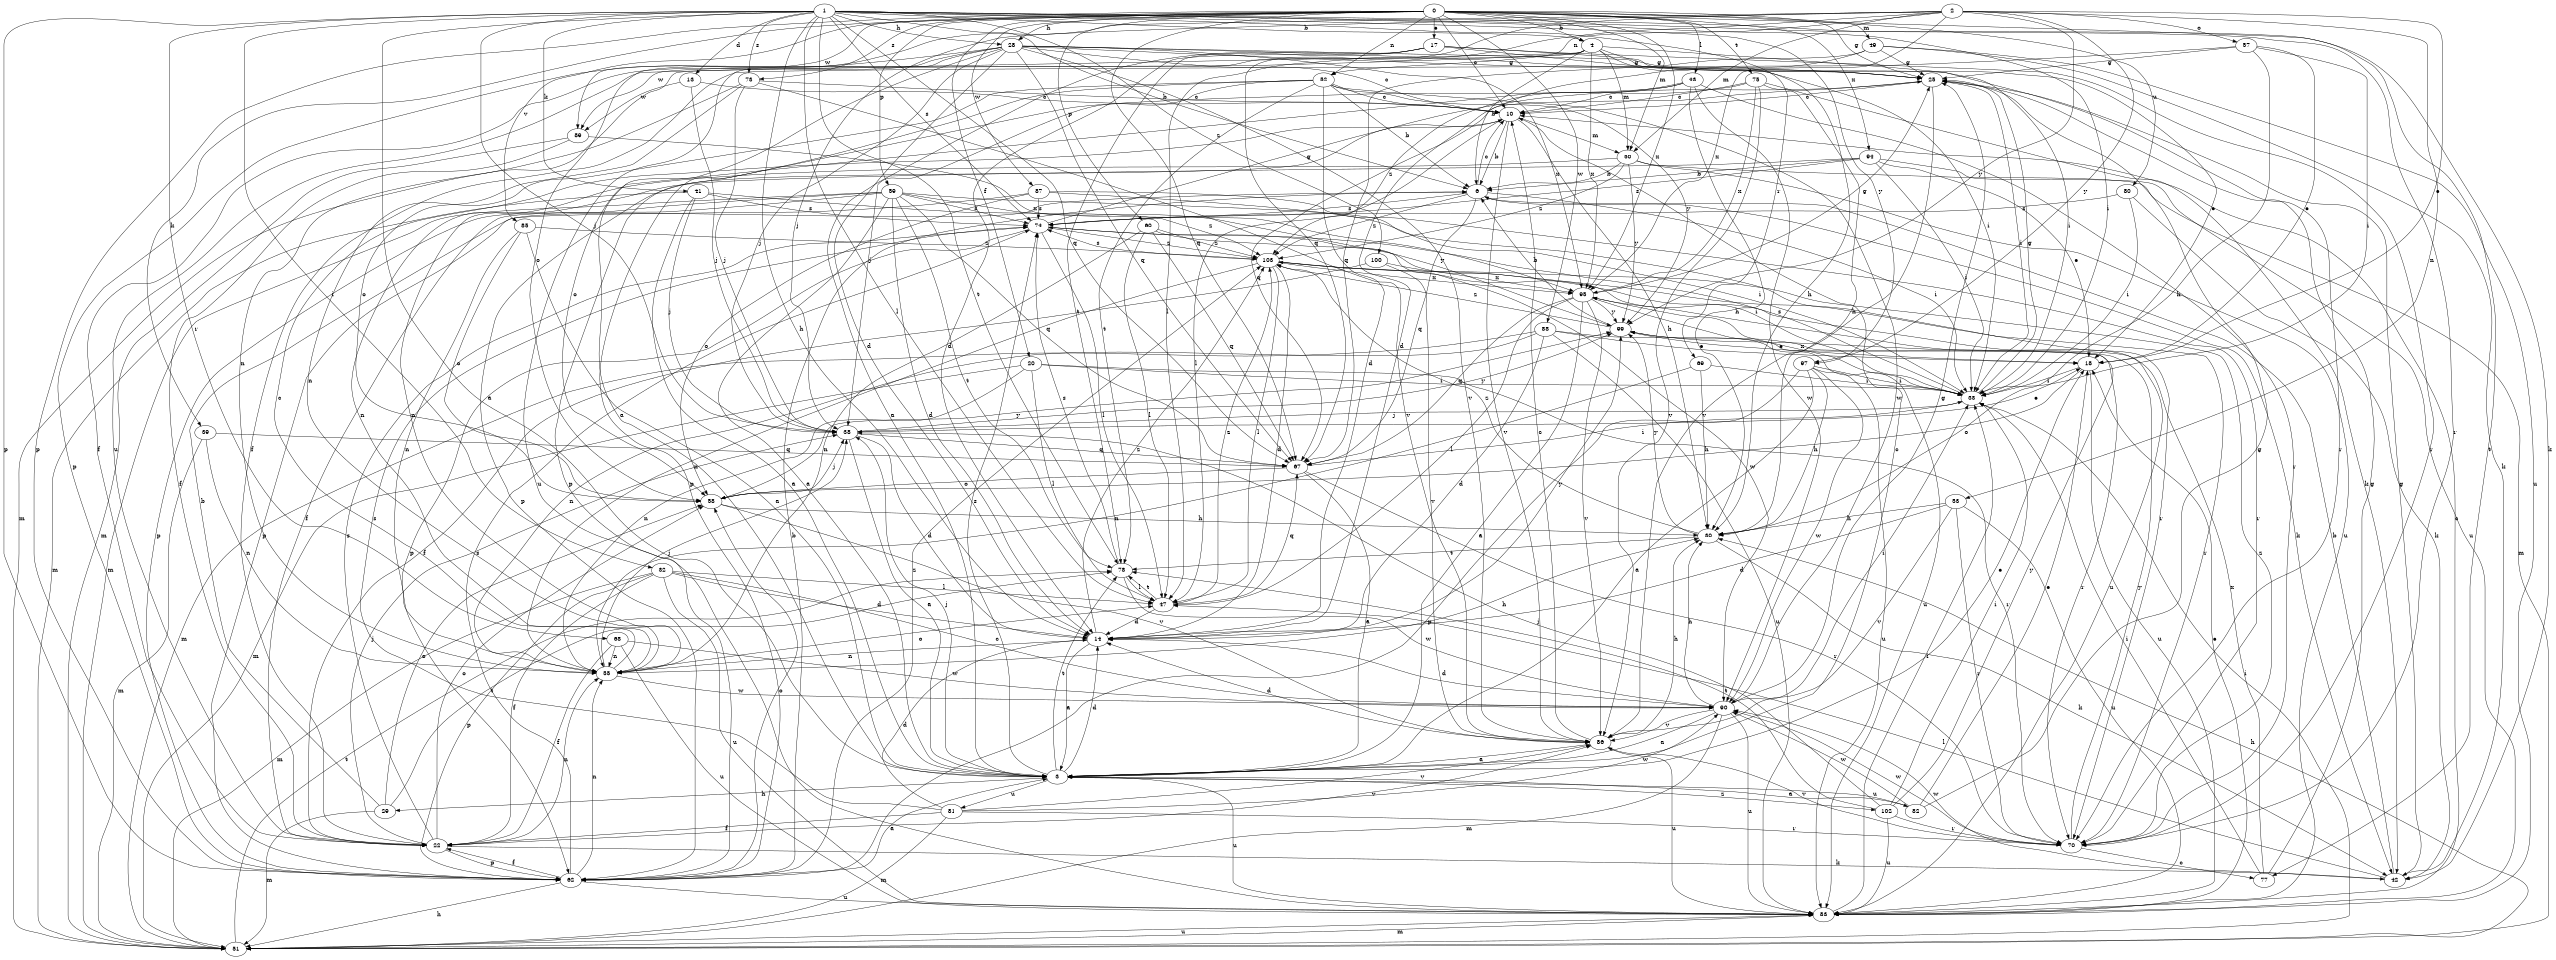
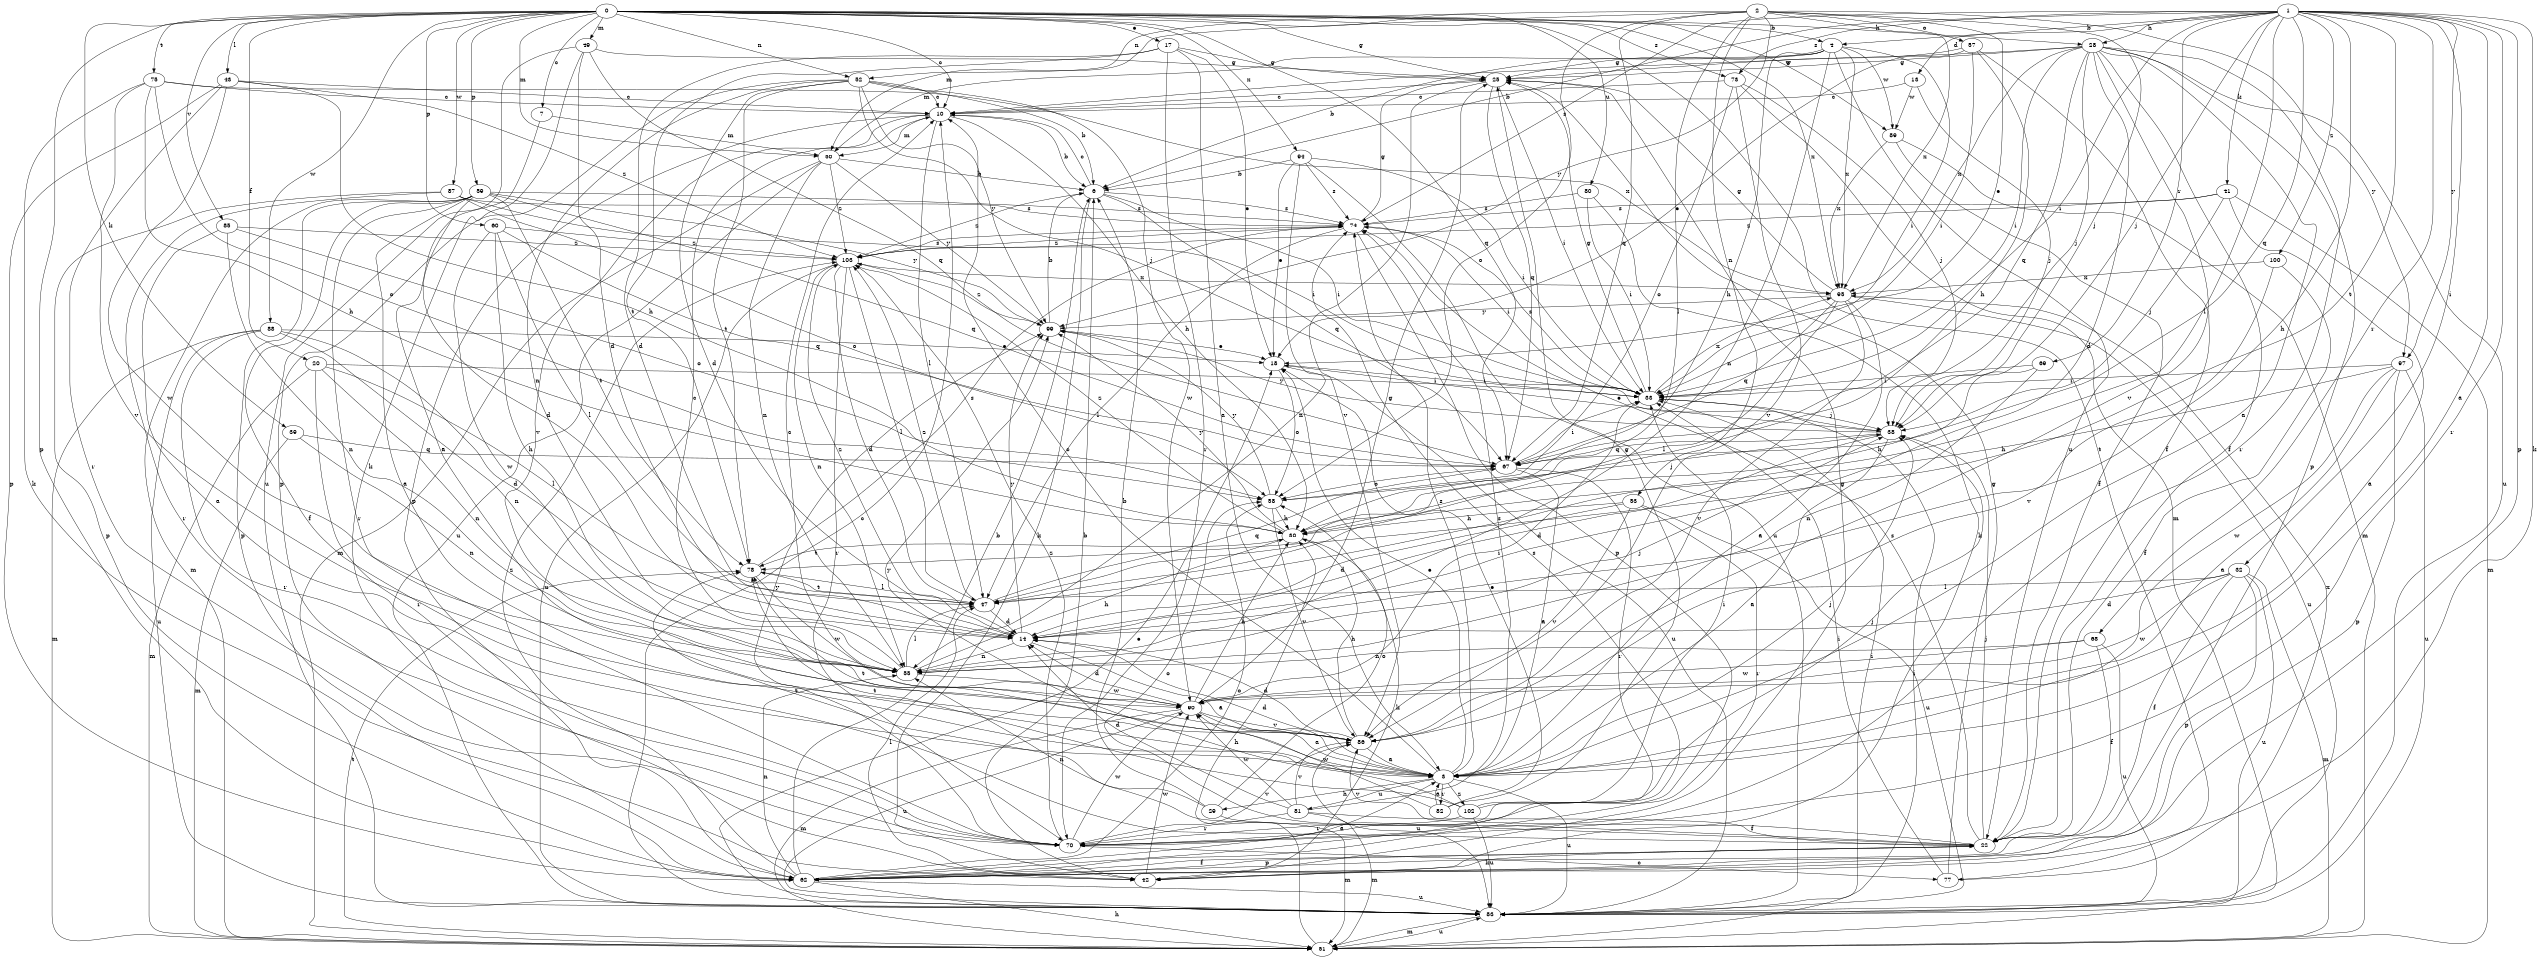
none -> (542, 114)
(826, 450) -> (531, 450)
(921, 639) -> (915, 639)
(997, 639) -> (2142, 639)
(1875, 794) -> (1443, 794)
